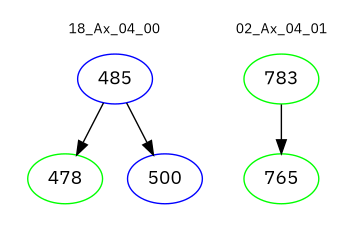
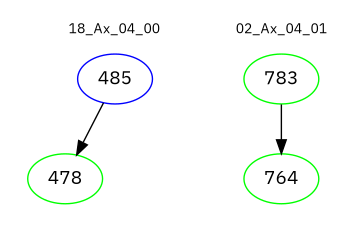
(165, 179) -> none
(281, 179) -> (281, 179)
